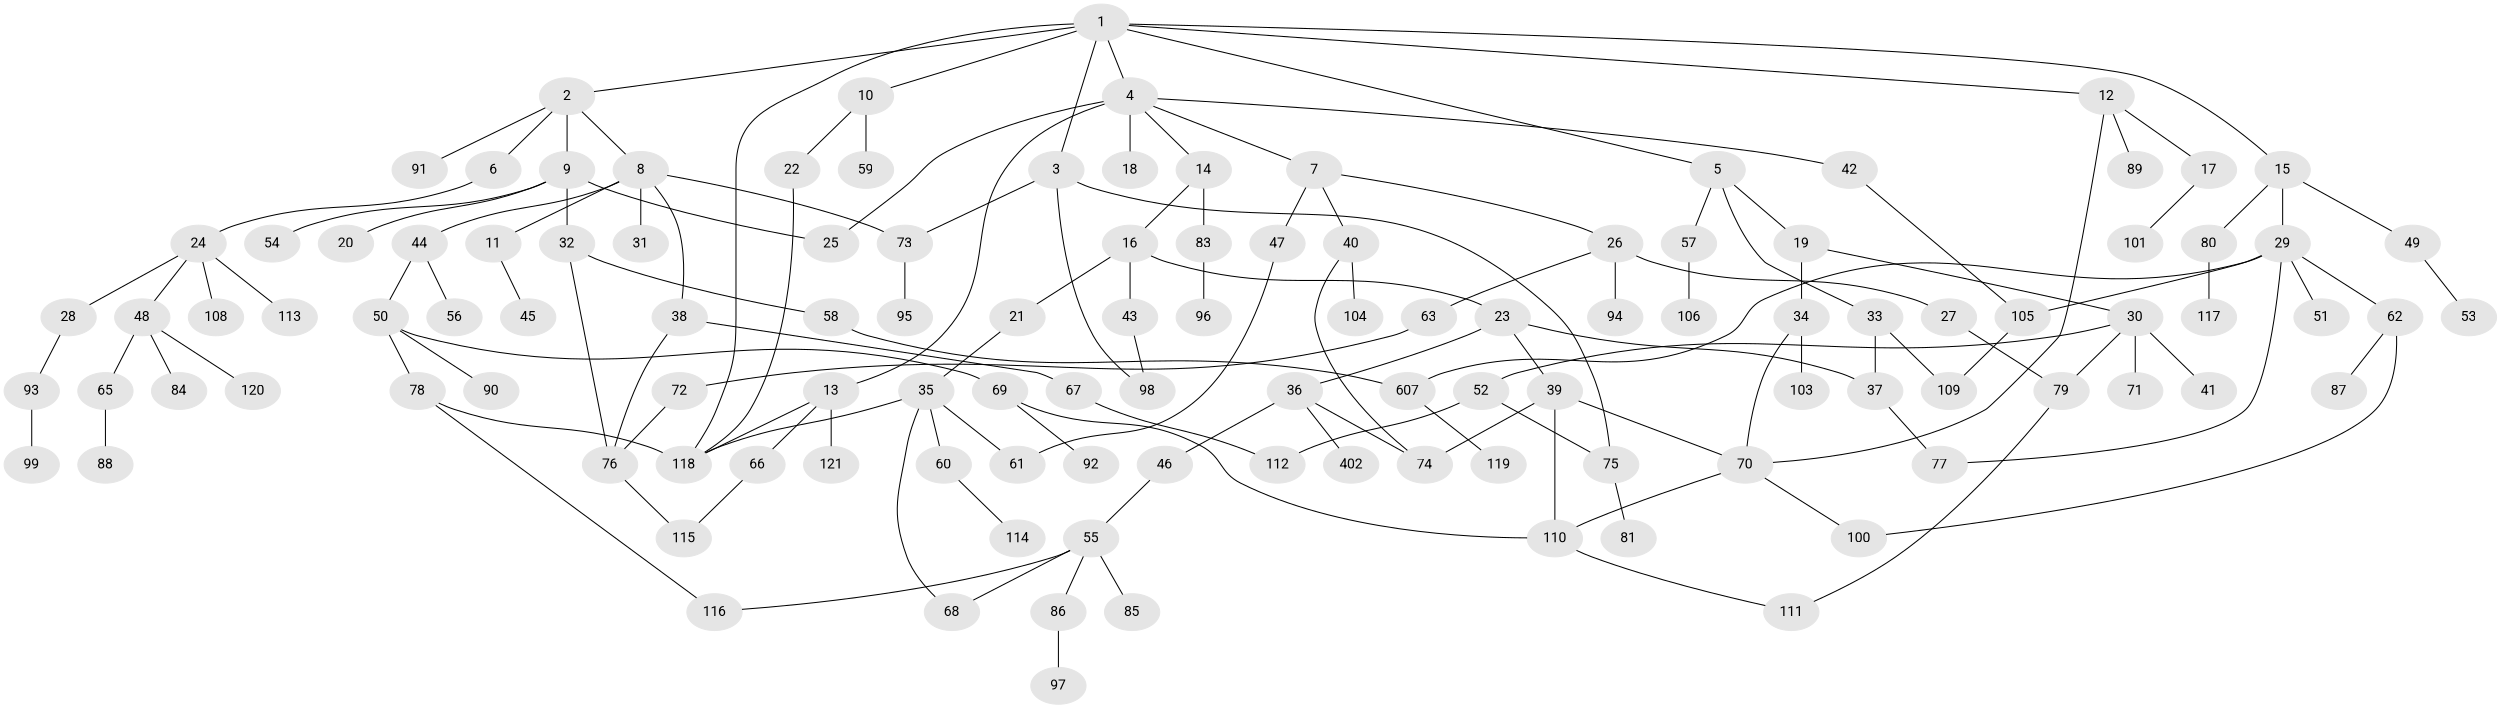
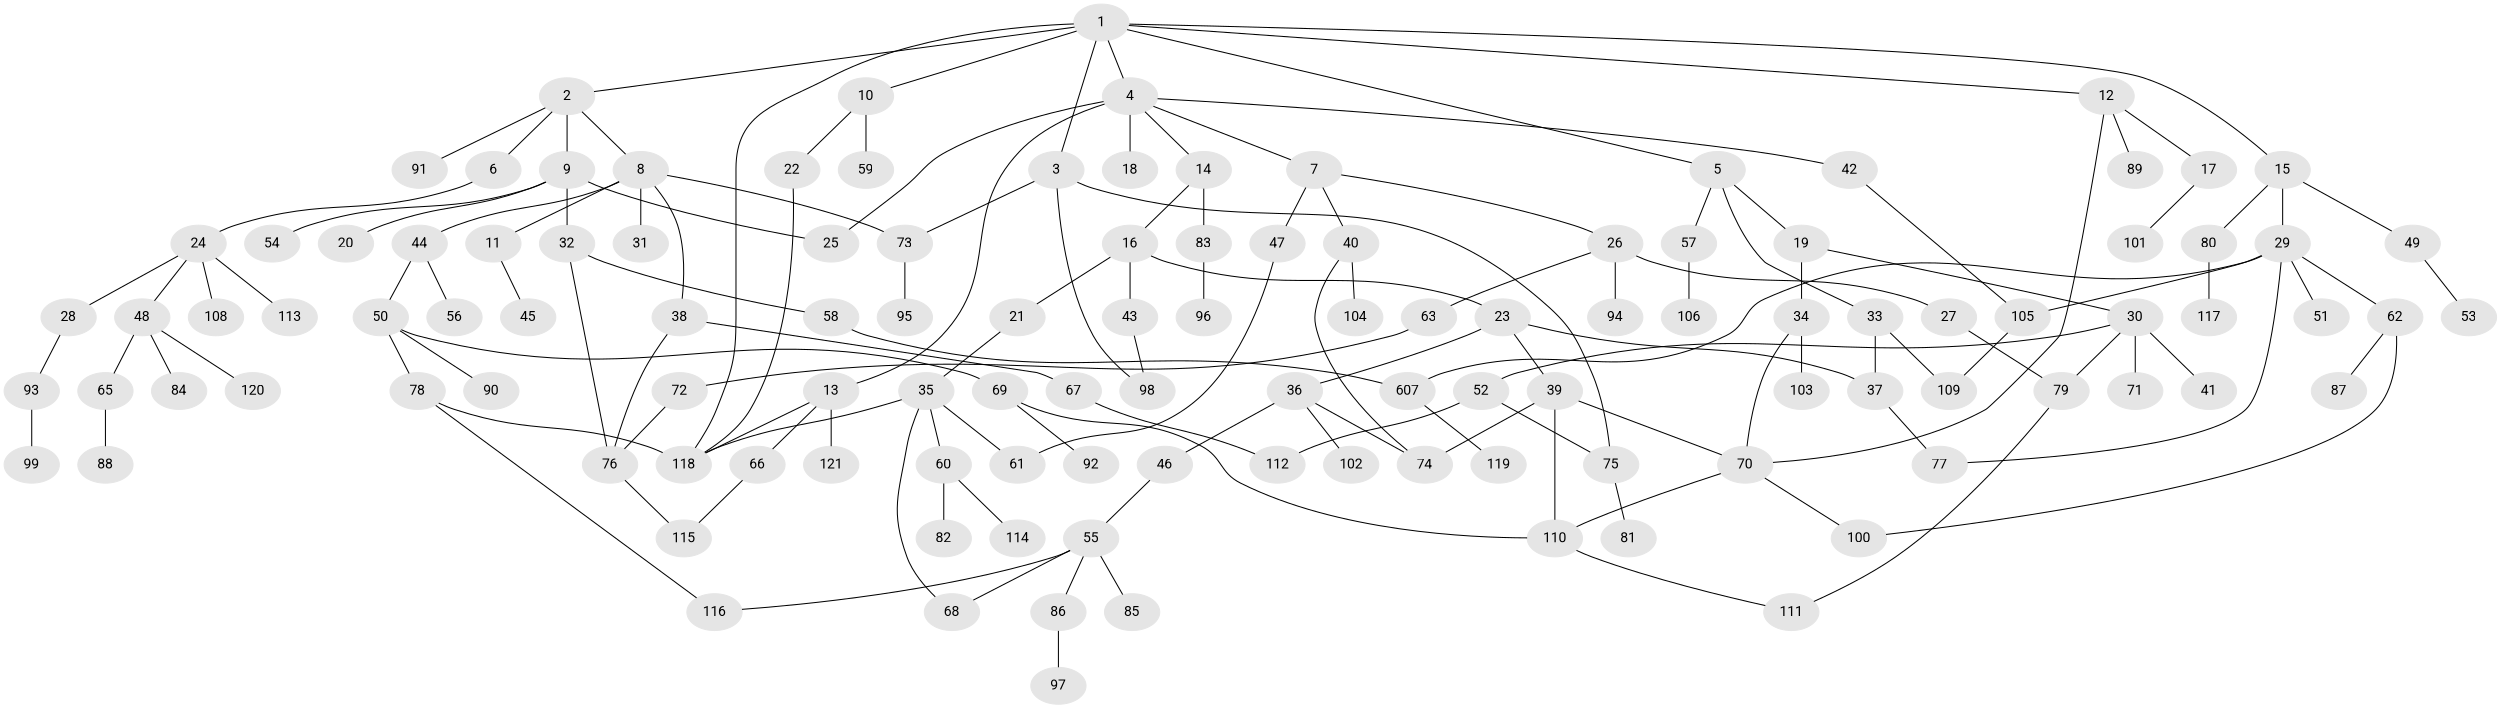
(1351, 465) -> (1351, 465)
none -> (944, 538)
